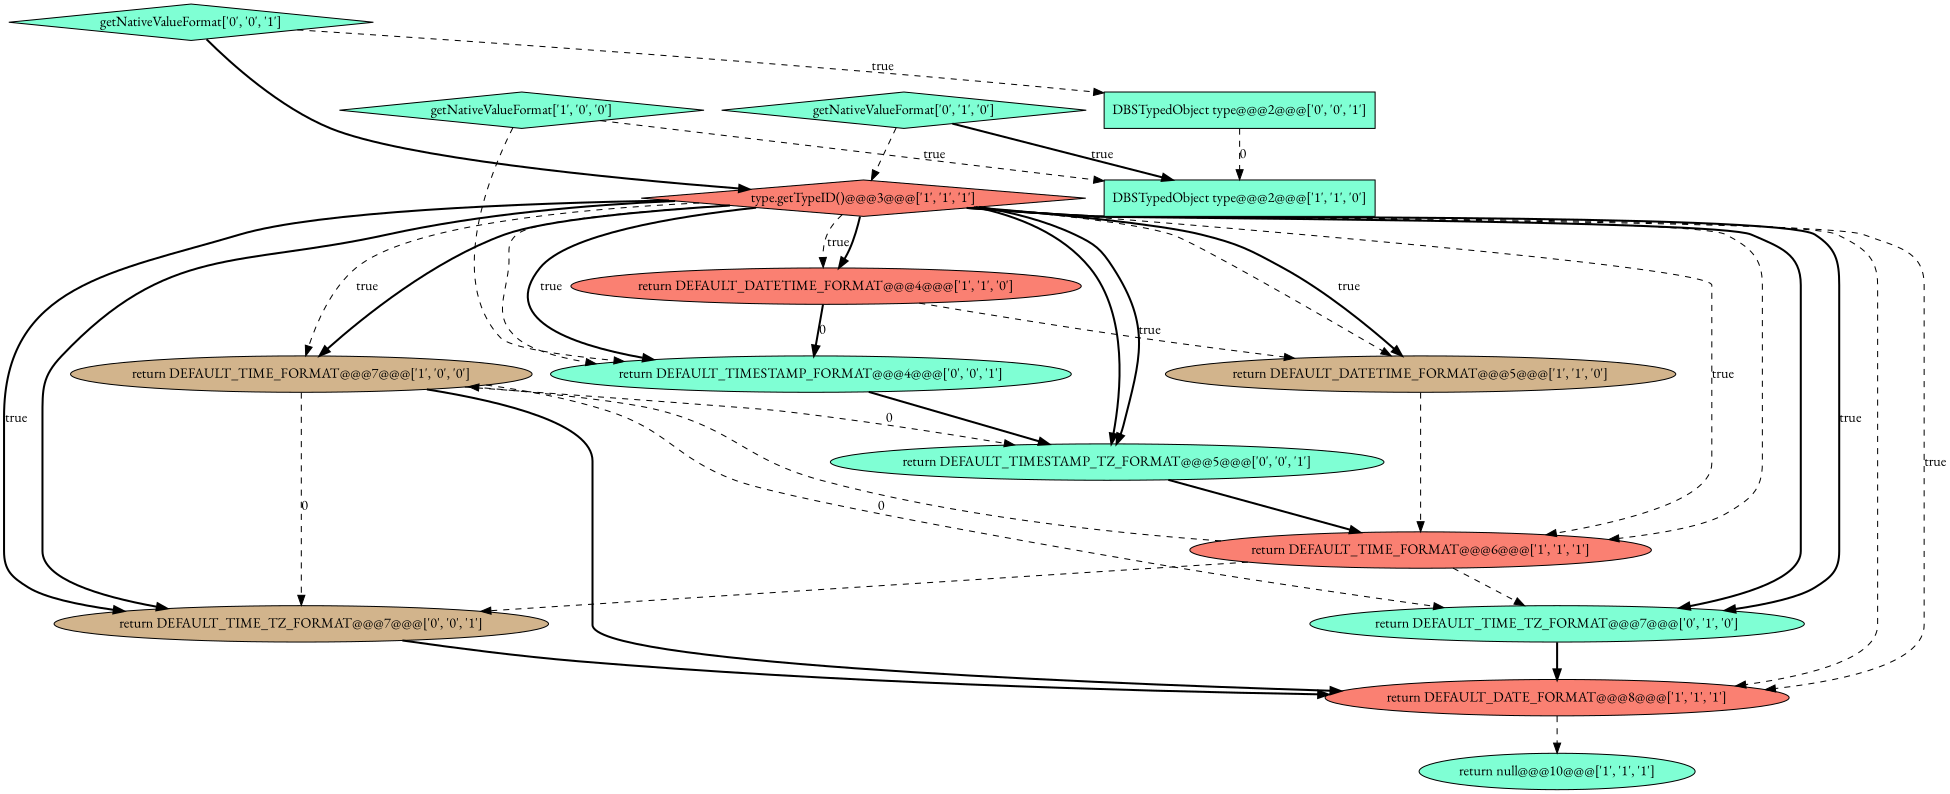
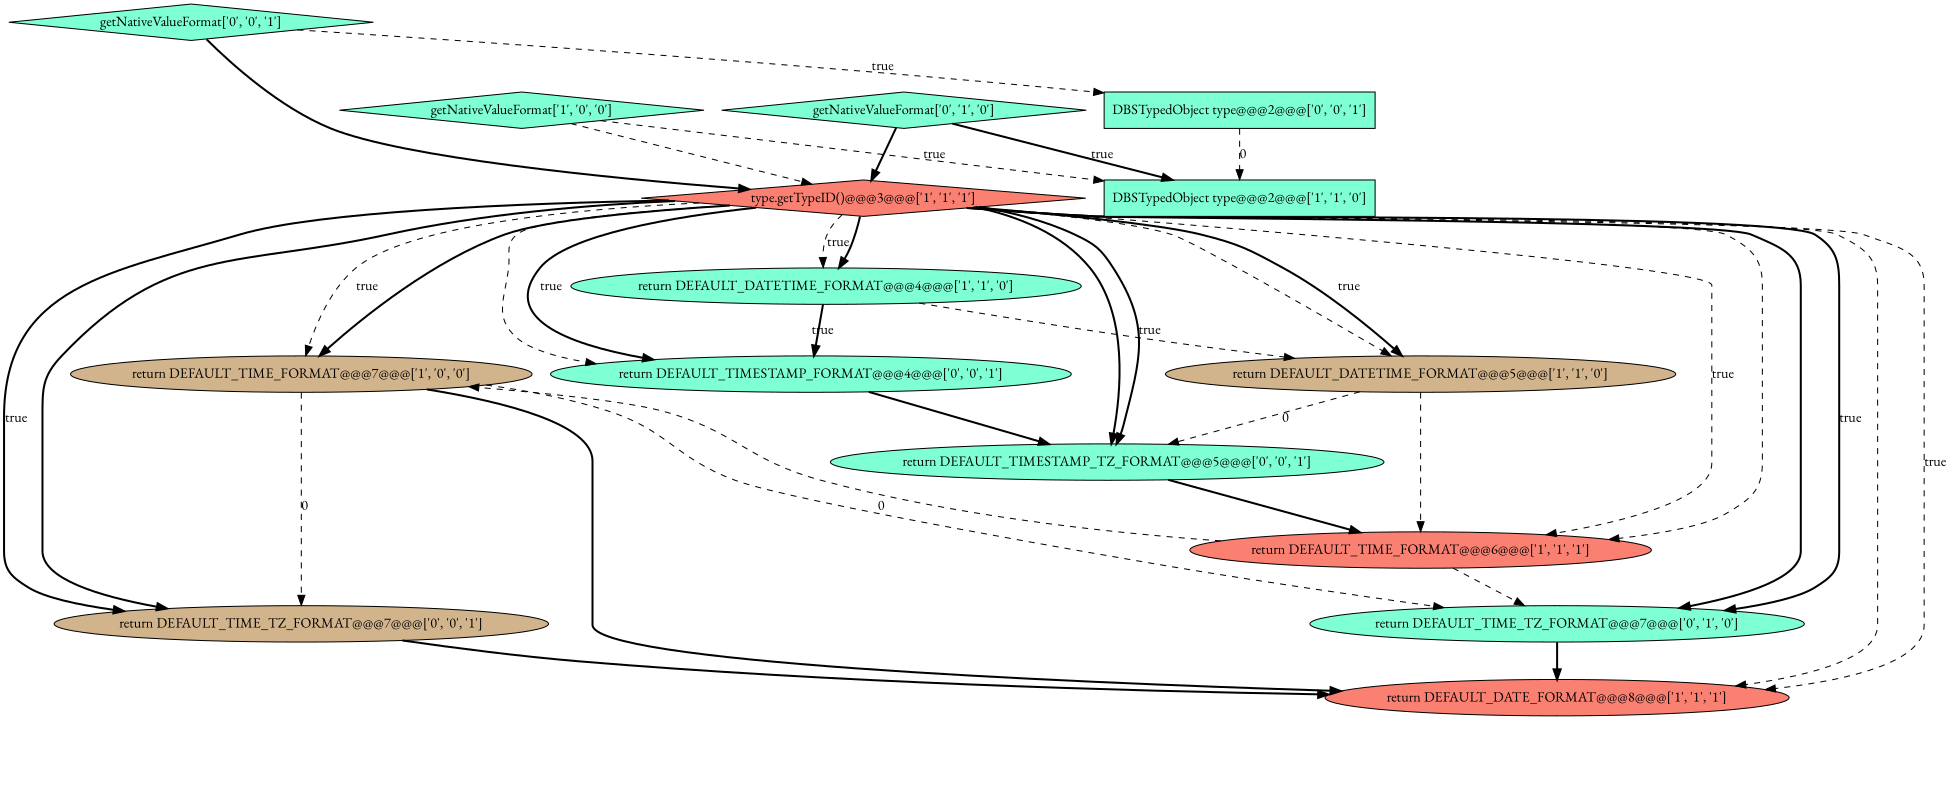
(886, 148) -> (886, 148)
(826, 286) -> (826, 286)
(477, 291) -> (686, 153)
(823, 330) -> (823, 330)
(735, 407) -> (1269, 417)
(870, 586) -> none
(1557, 771) -> none
